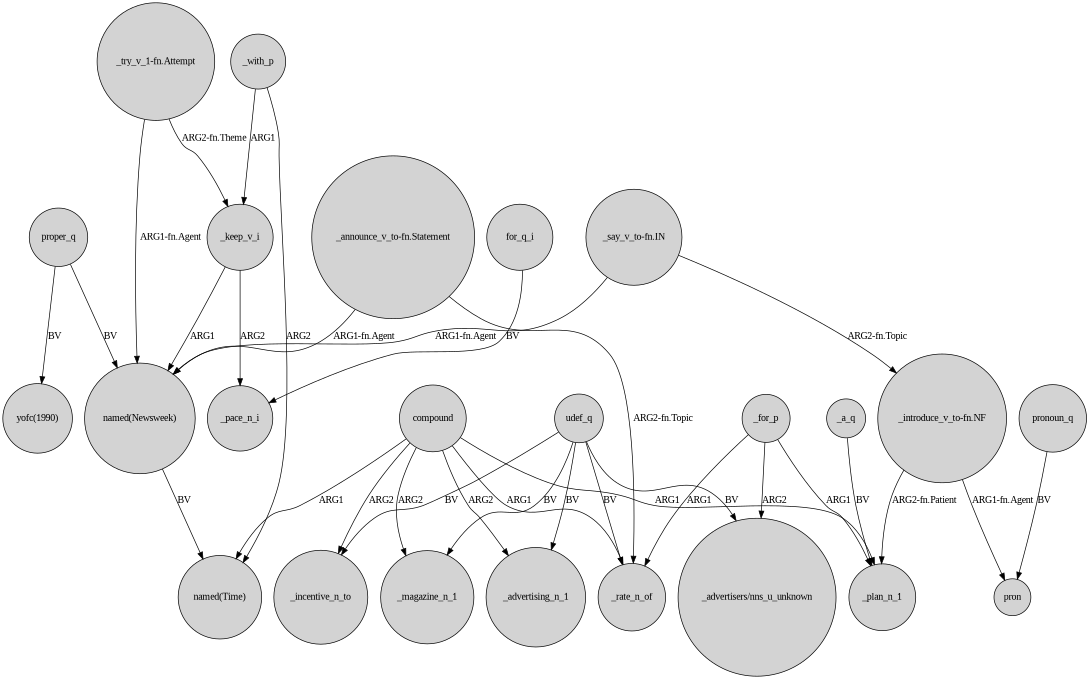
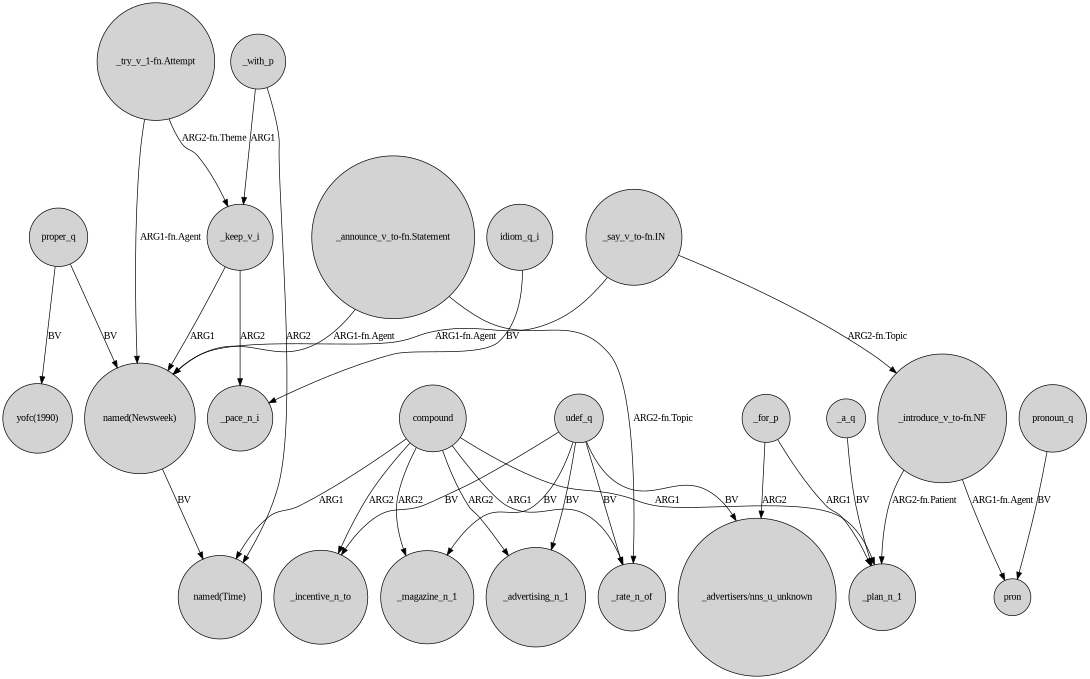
(520, 237) -> (520, 237)
(692, 492) -> none
